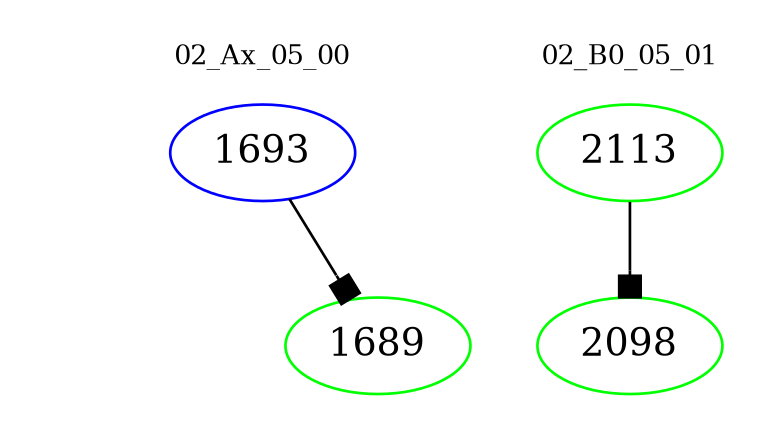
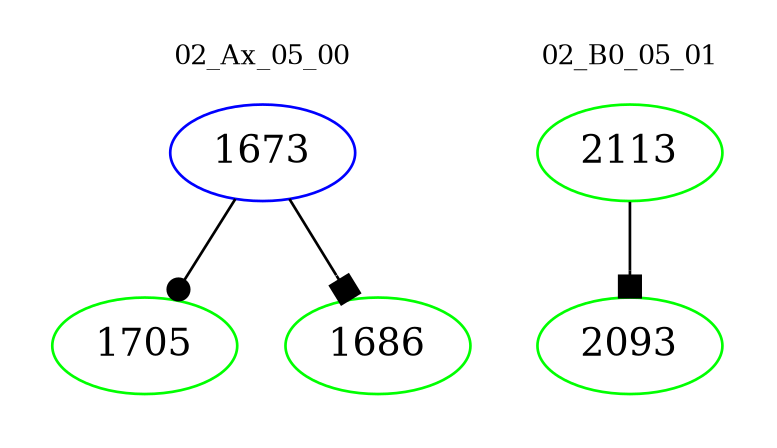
(263, 153) -> (263, 153)
none -> (145, 346)
(378, 346) -> (378, 346)
(630, 346) -> (630, 346)
